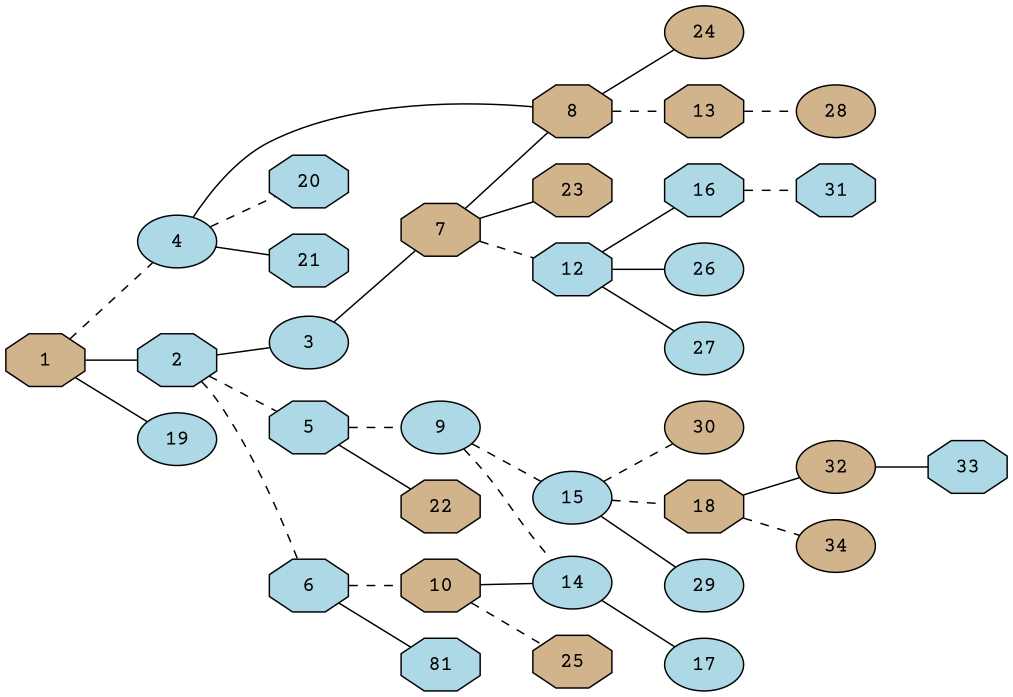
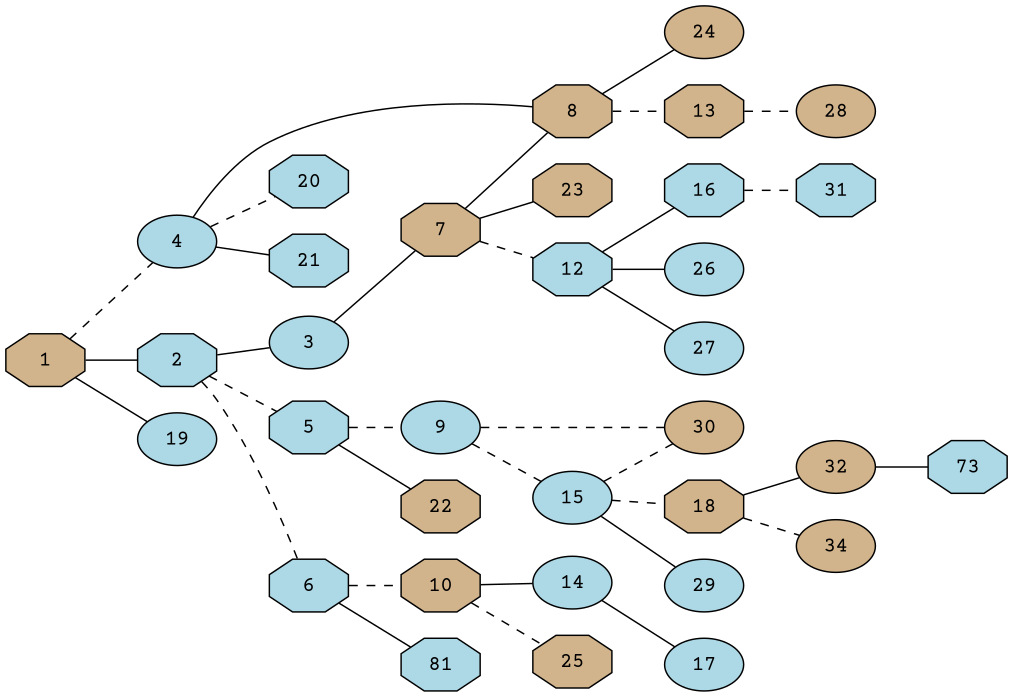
(968, 467) -> (968, 467)
(508, 504) -> (573, 427)
